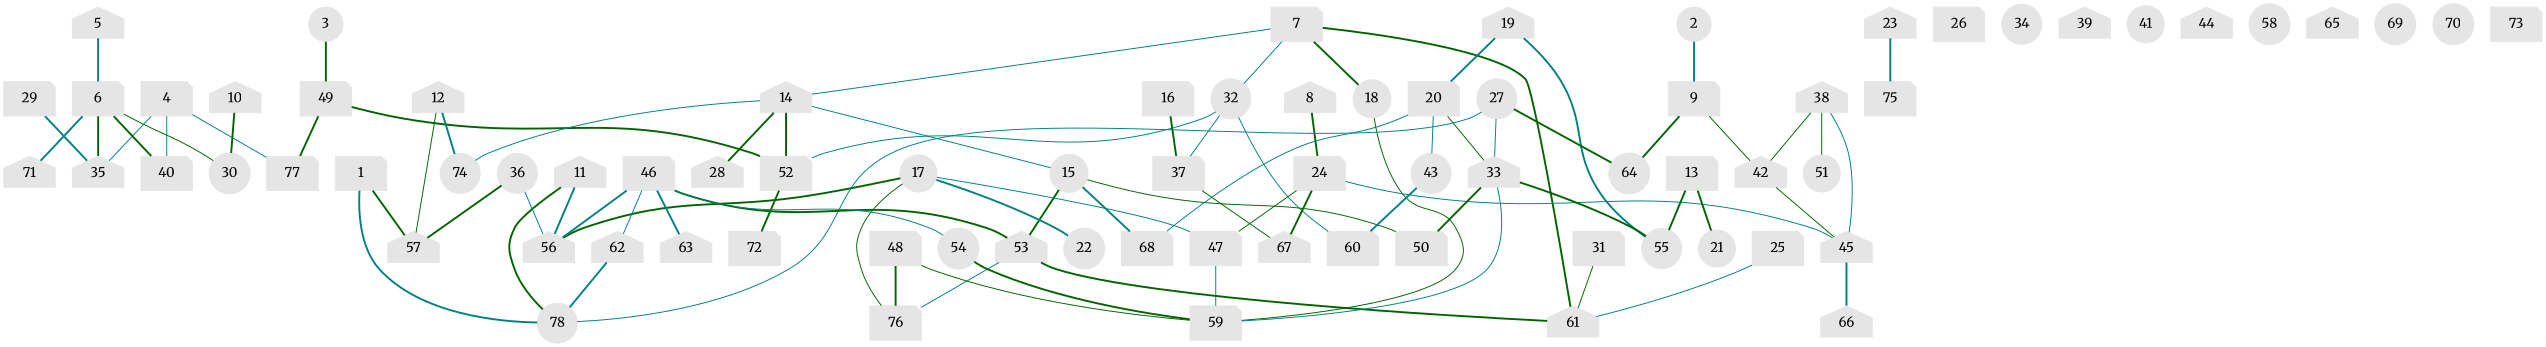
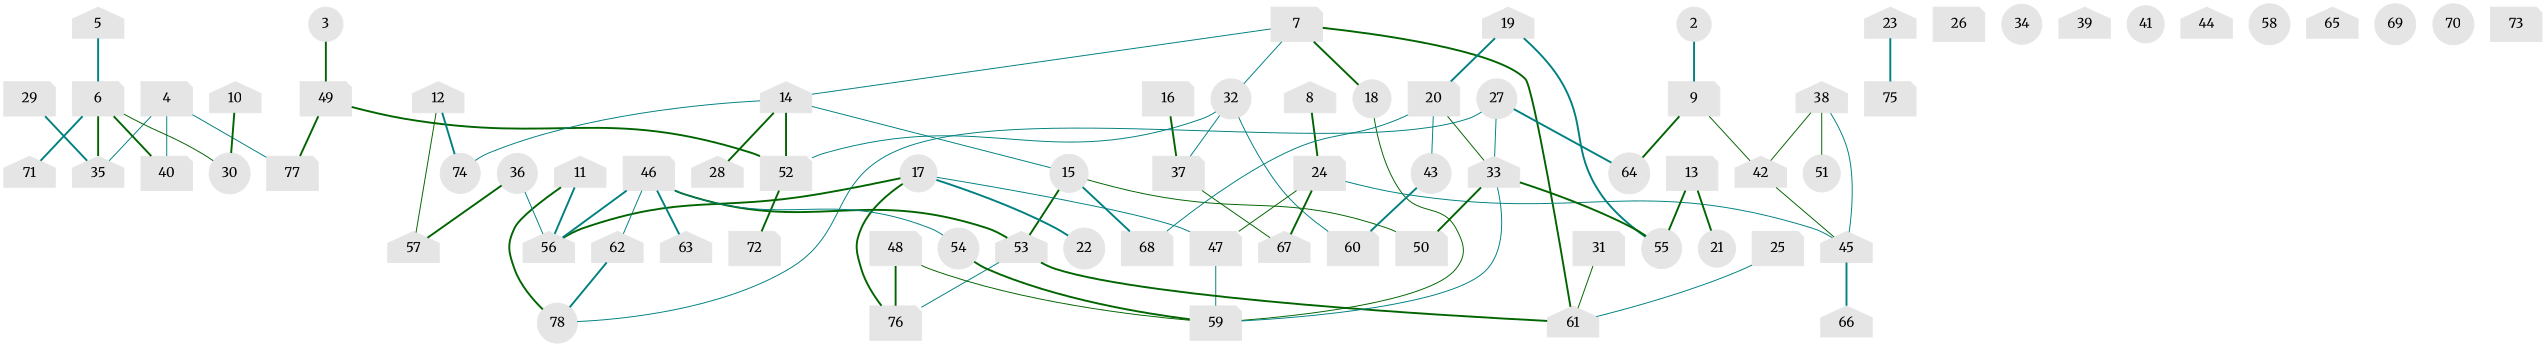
(1563, 136) -> (1563, 136)
(361, 173) -> none
(858, 239) -> (858, 239)
